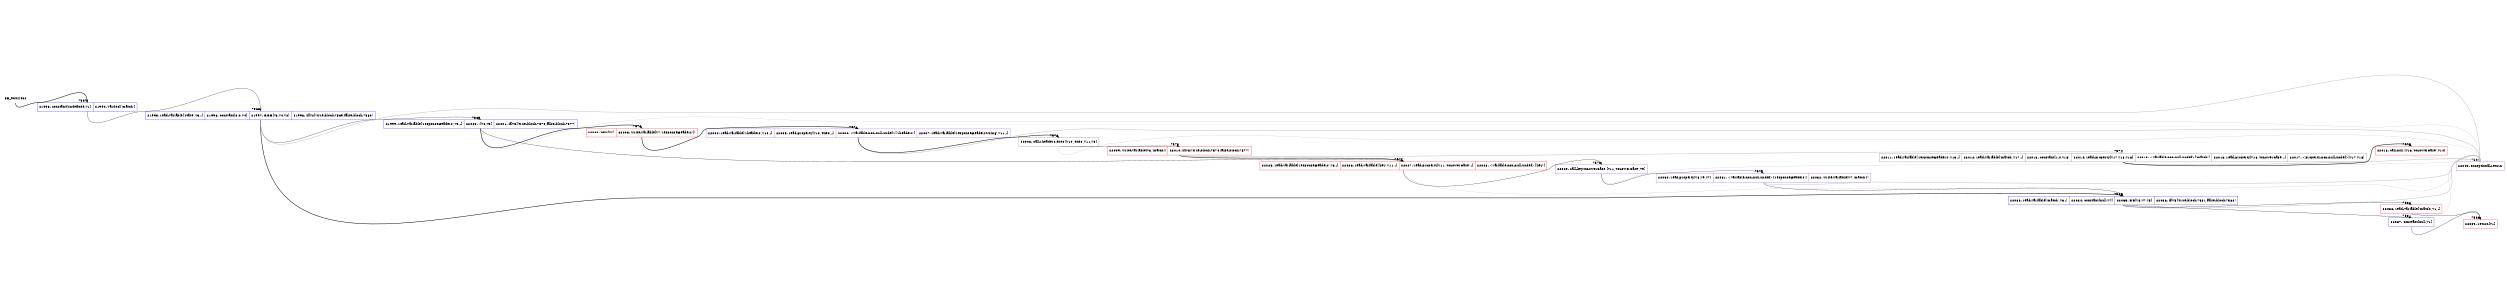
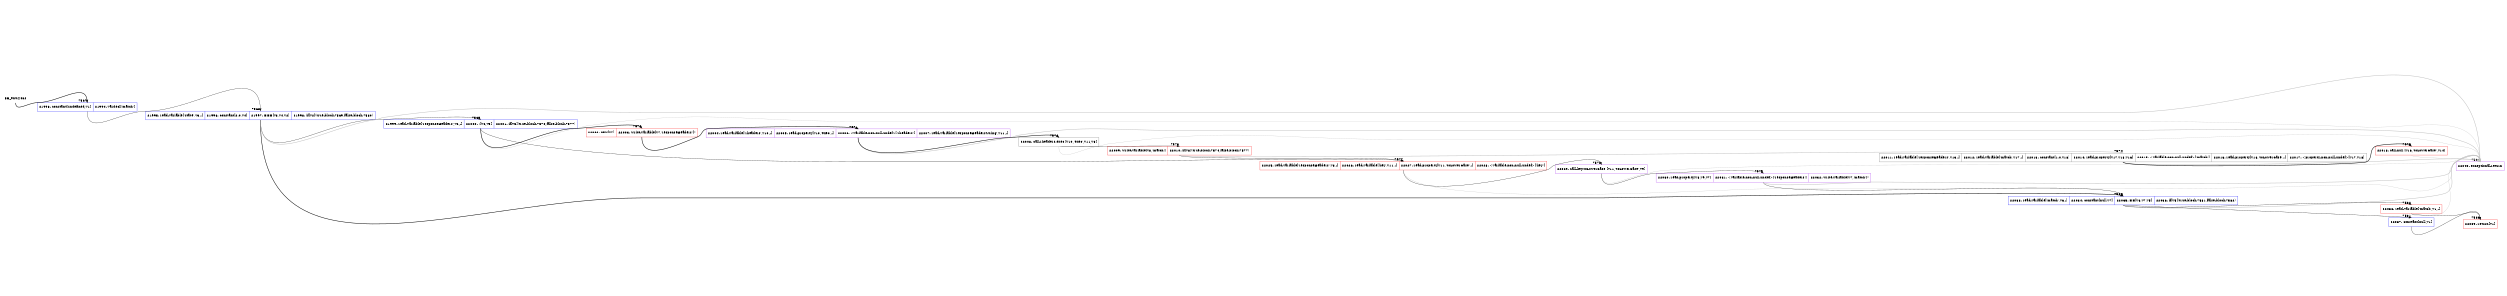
(1246, 158) -> (1246, 158)
